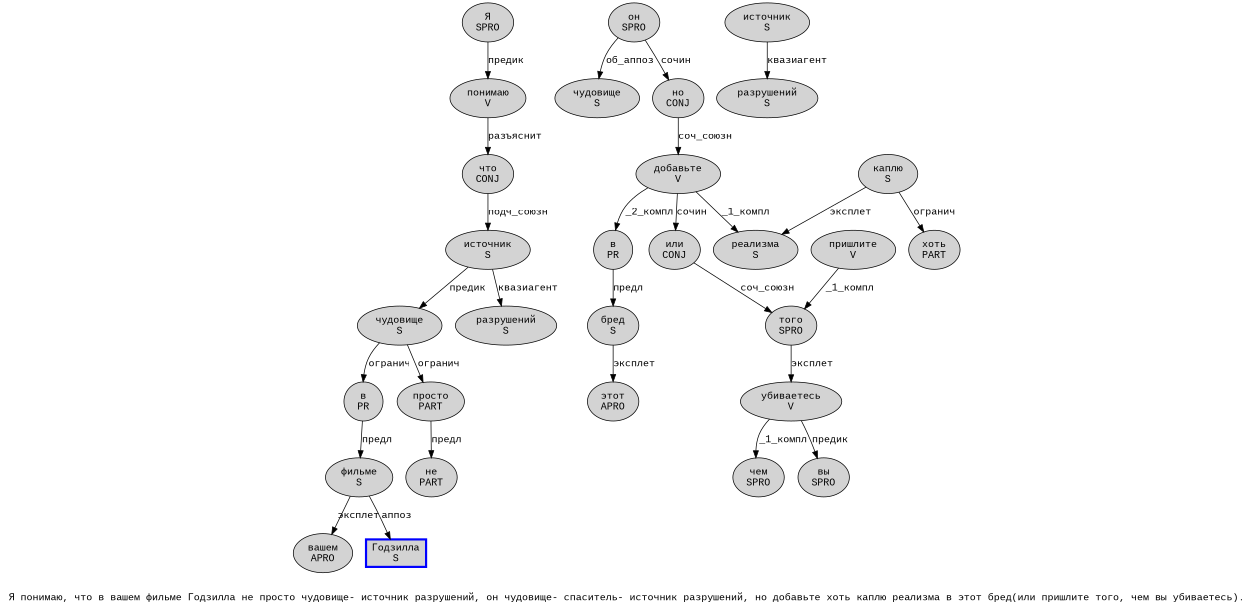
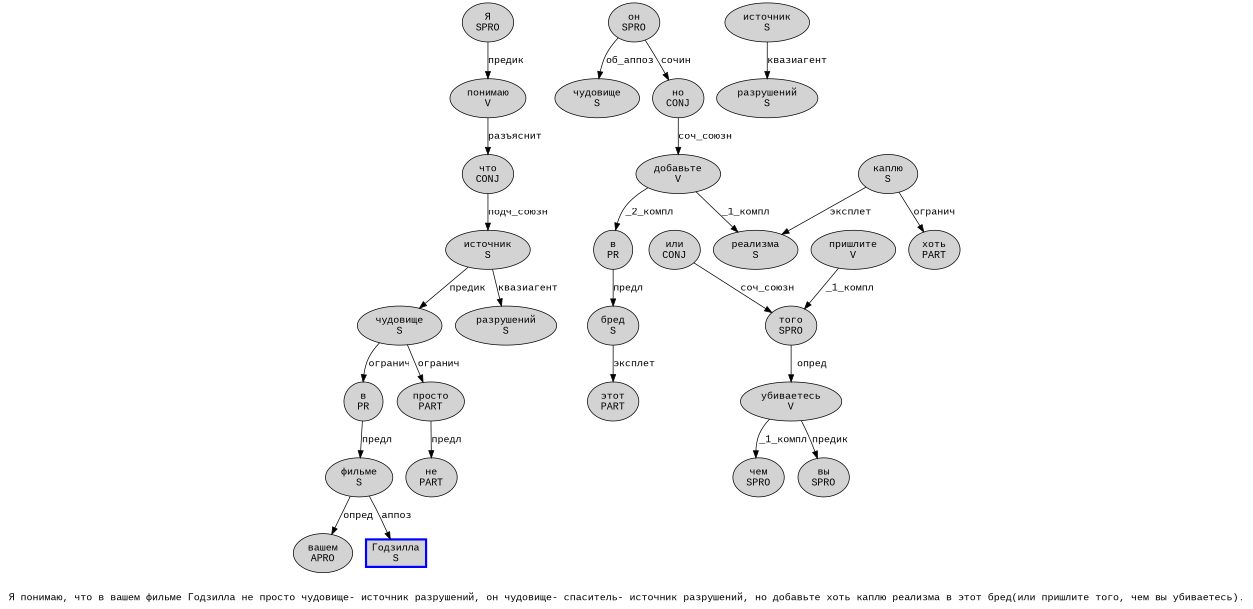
(677, 208) -> none
(812, 363) -> (812, 363)
(613, 401) -> (613, 401)
(358, 515) -> (358, 515)
